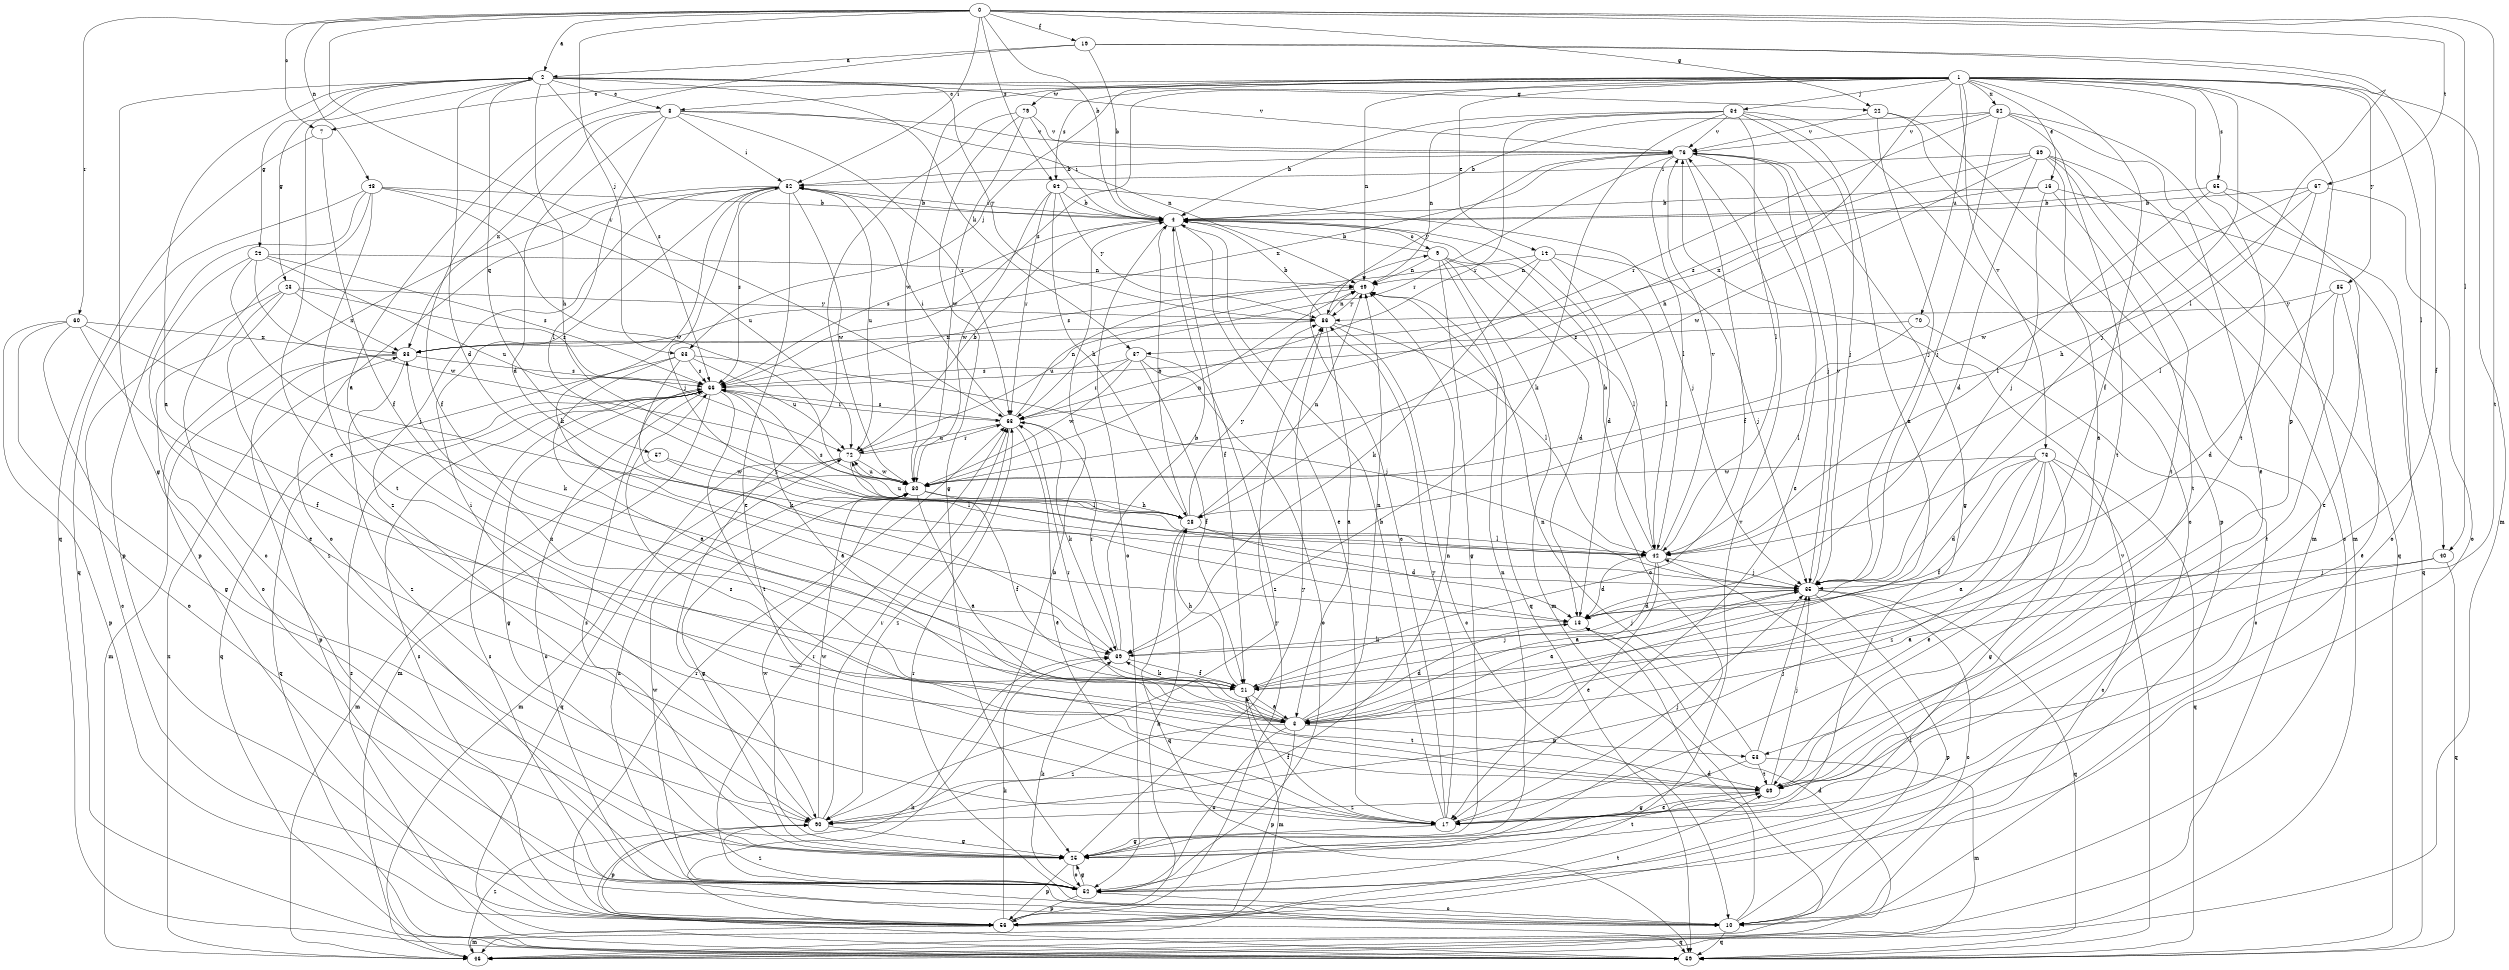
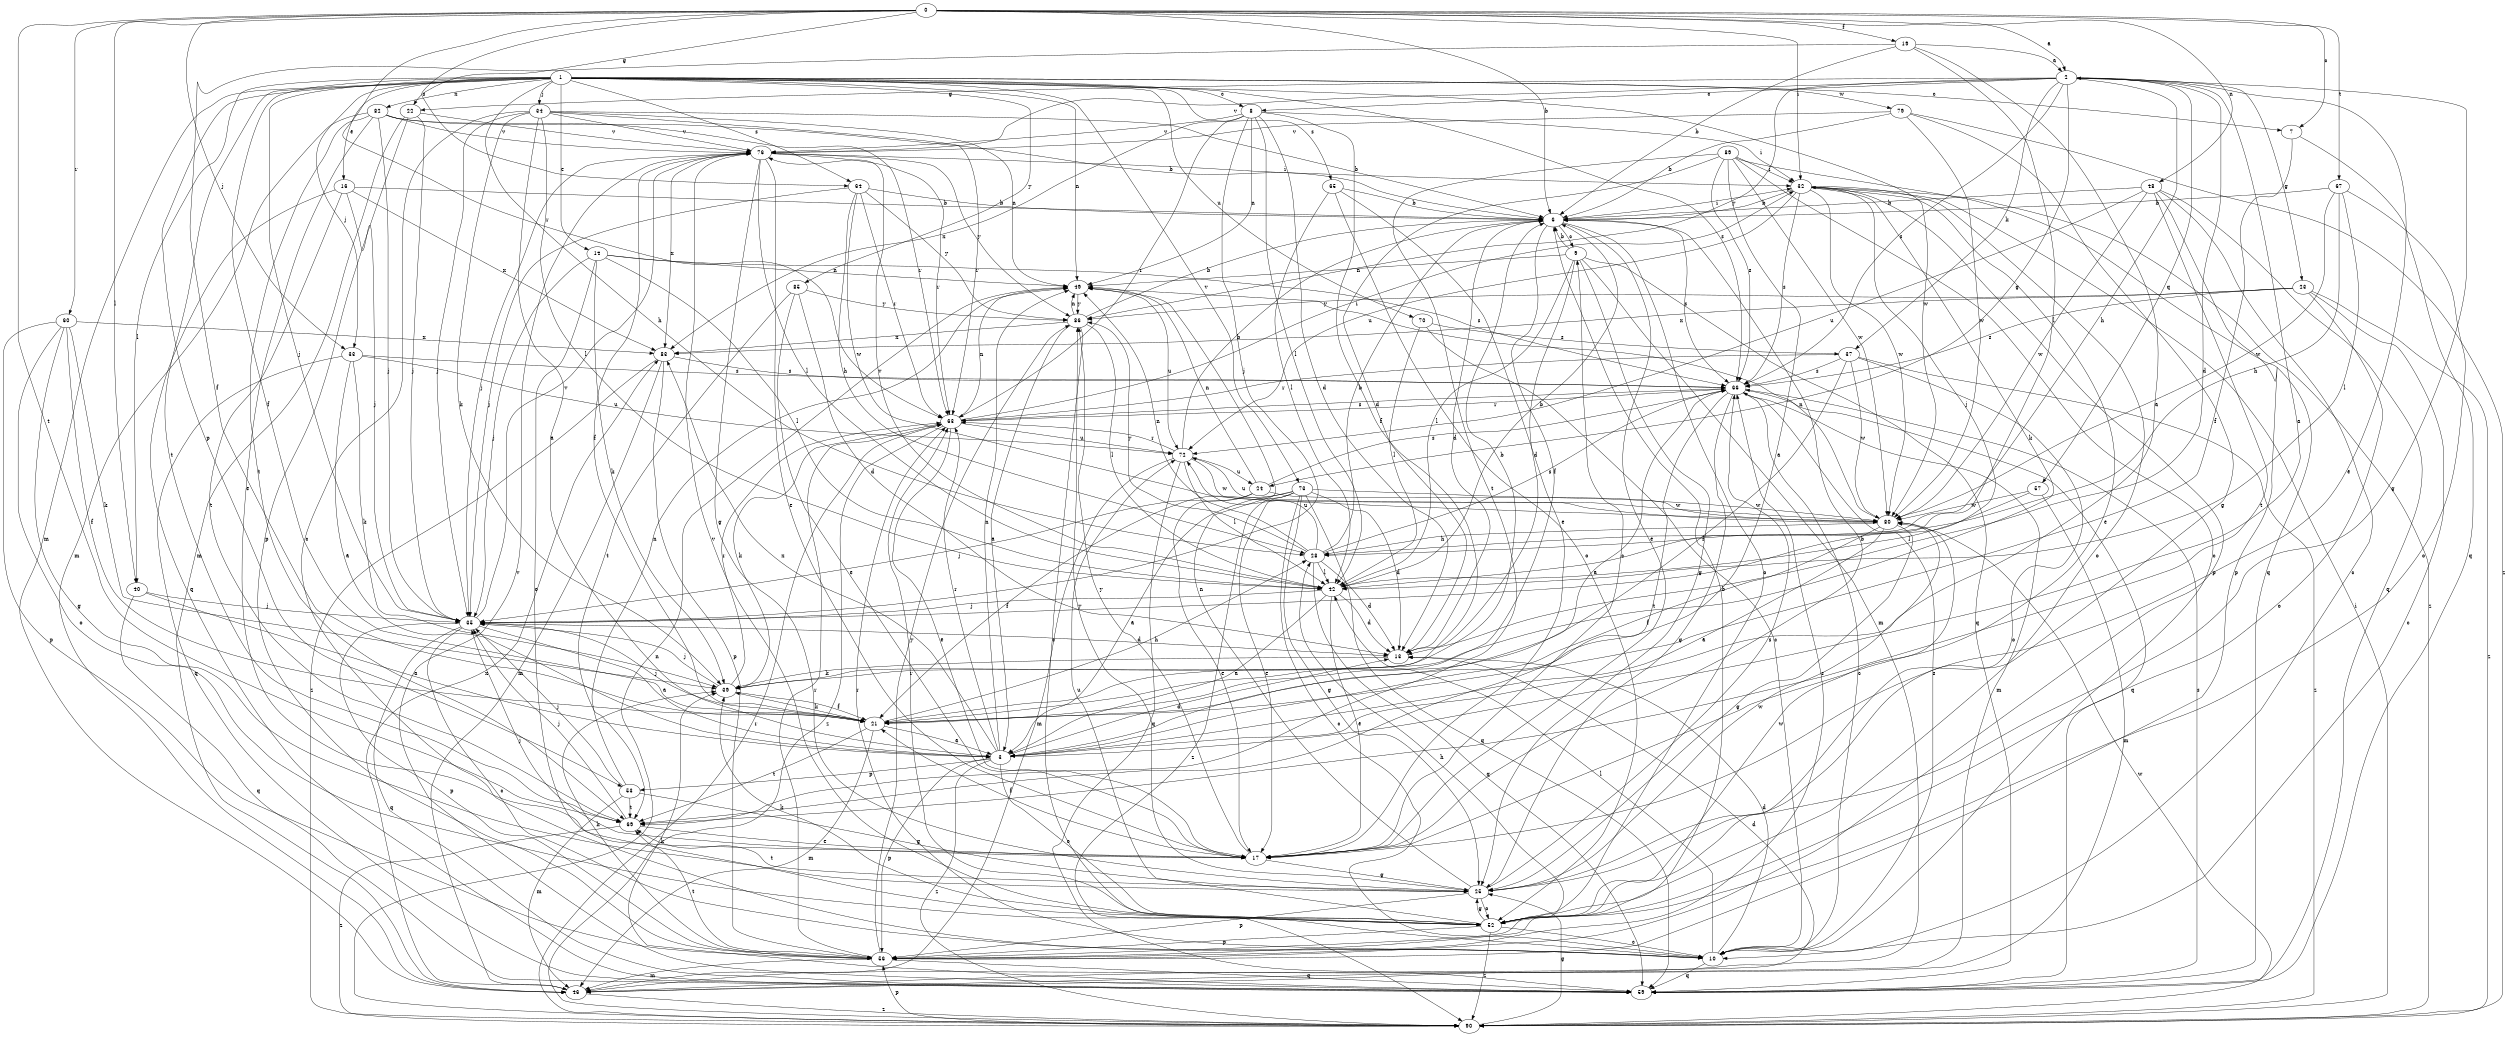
(1173, 220) -> (1553, 220)
(546, 376) -> (1222, 467)
(1278, 456) -> (1144, 565)
(1054, 715) -> none
